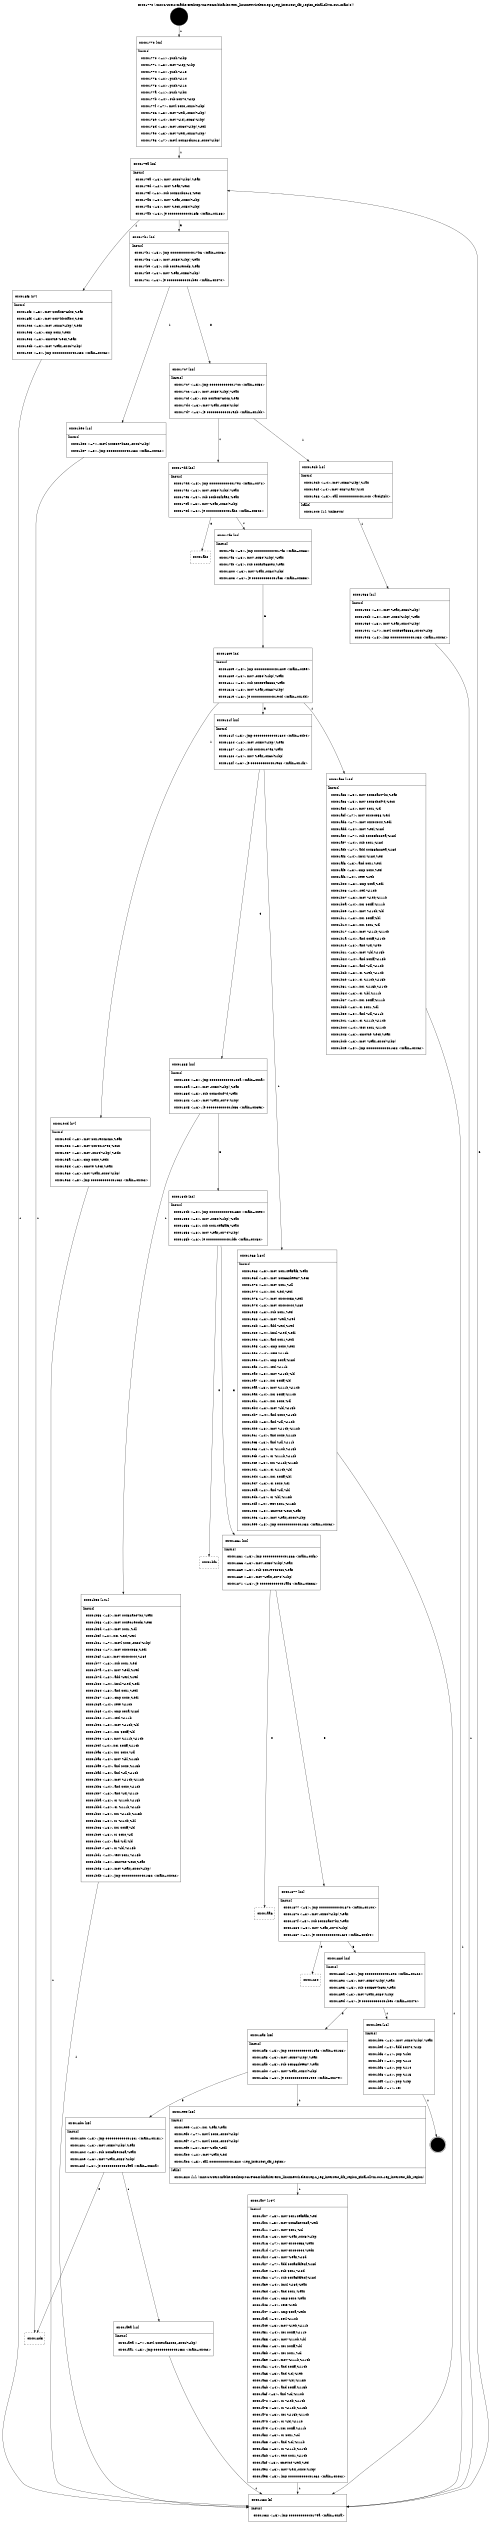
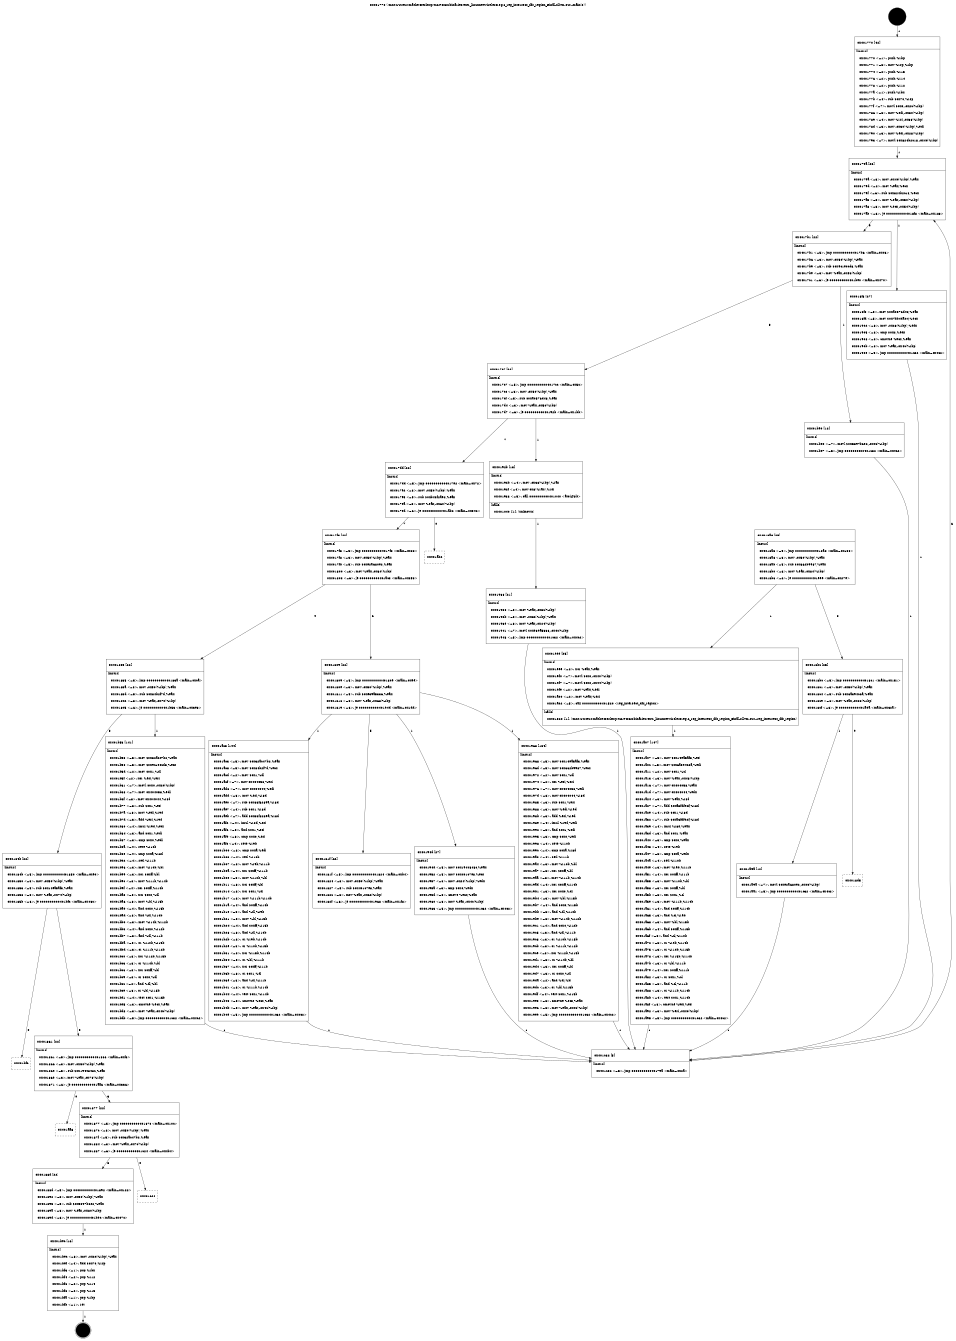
(241, 913) -> (264, 621)
(273, 1009) -> (473, 708)
(36, 1384) -> (909, 832)
(337, 2018) -> none
